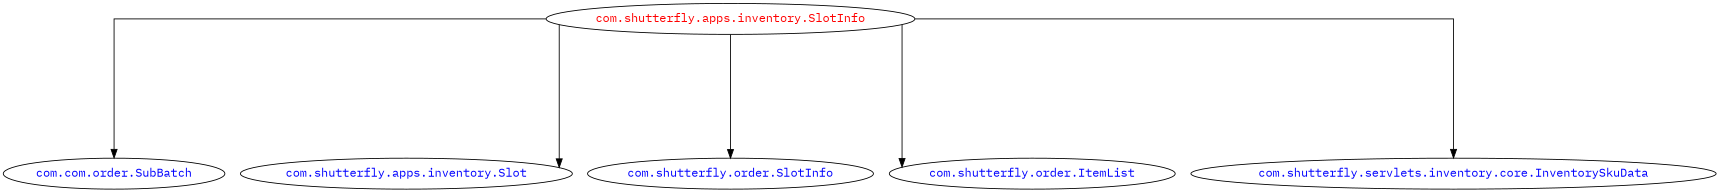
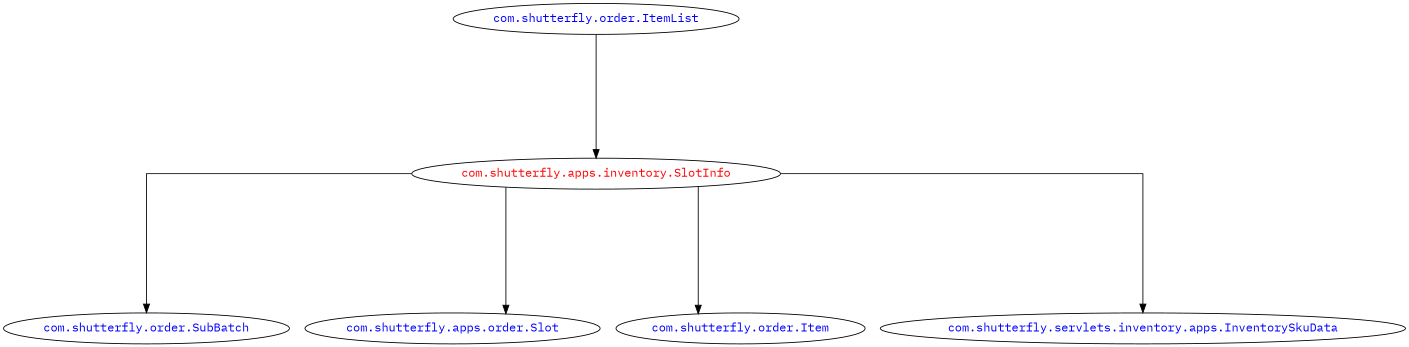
(902, 92) -> (596, 92)
(114, 174) -> (146, 328)
(406, 174) -> (453, 328)
(730, 174) -> (741, 328)
(1454, 174) -> (1143, 328)
